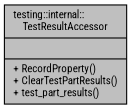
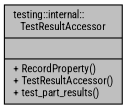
(66, 81) -> (63, 81)
